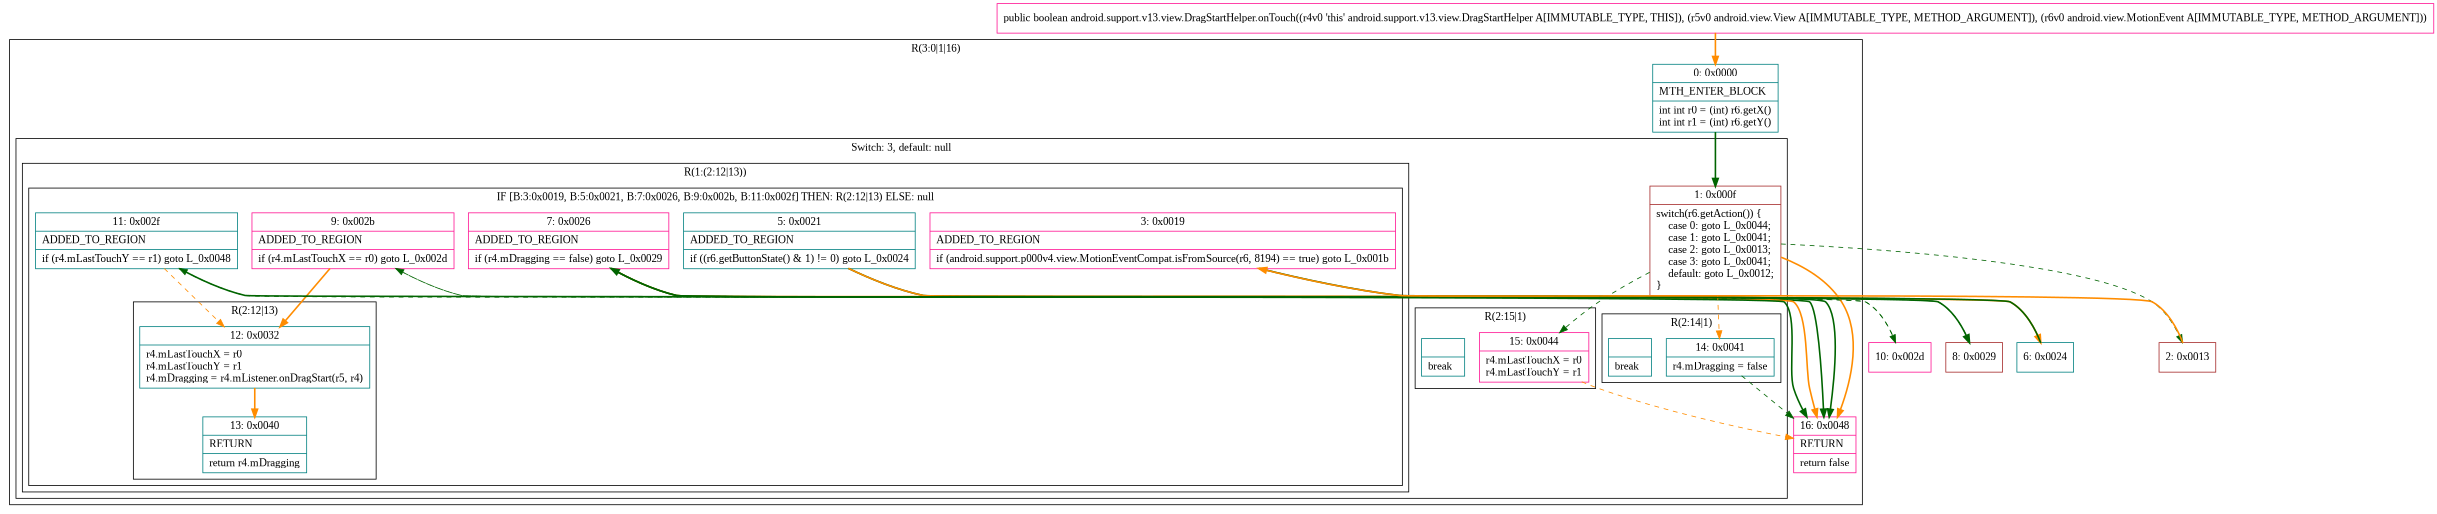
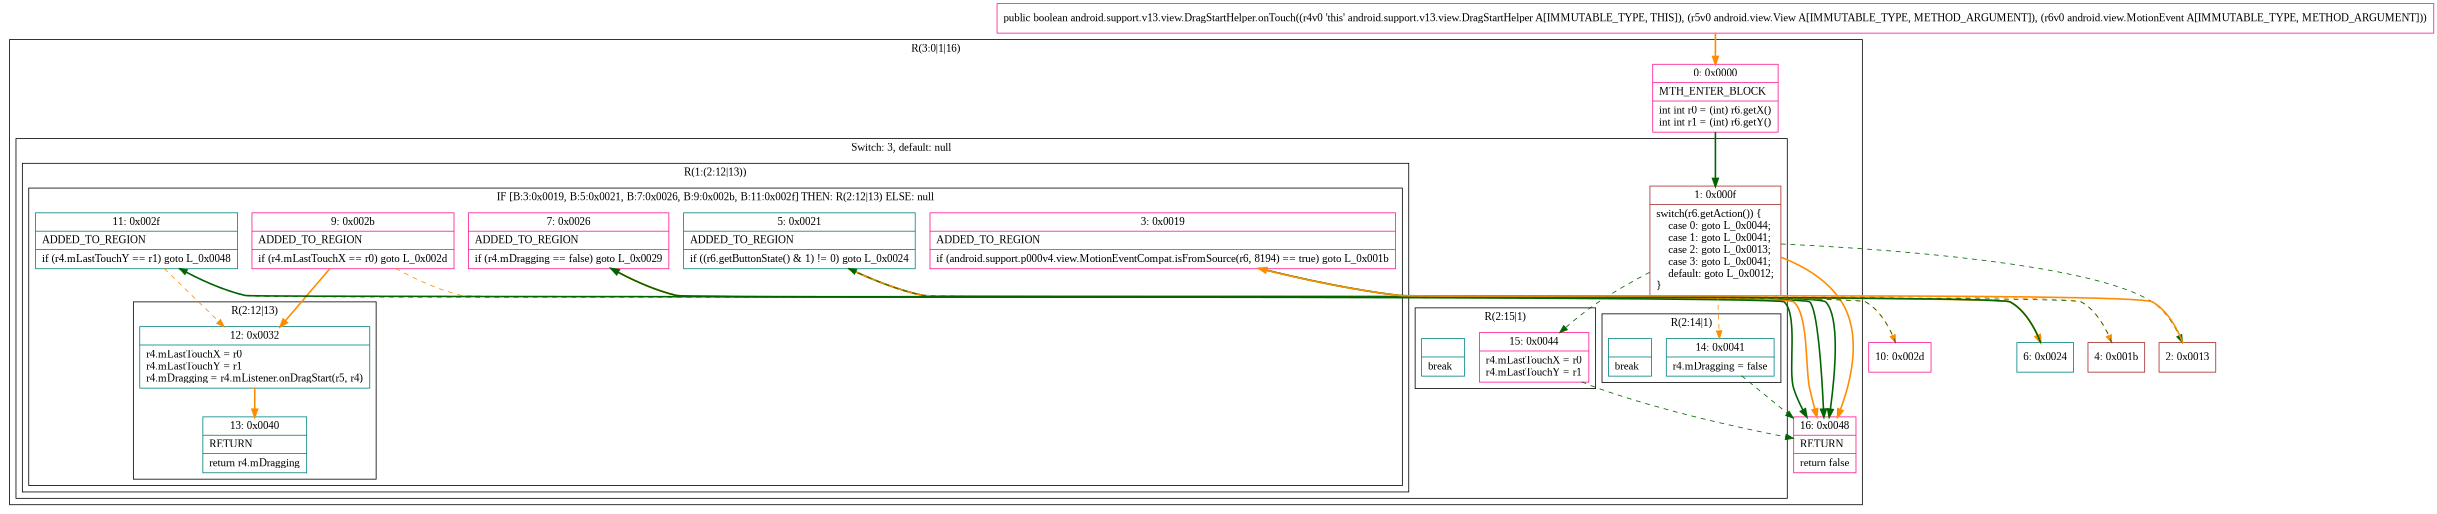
(1715, 98) -> (1715, 98)
(1150, 297) -> (1150, 297)
(1974, 357) -> none
none -> (2116, 357)
(1683, 414) -> (1683, 414)
